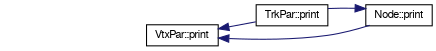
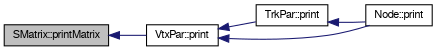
(341, 8) -> (352, 22)
none -> (56, 35)
